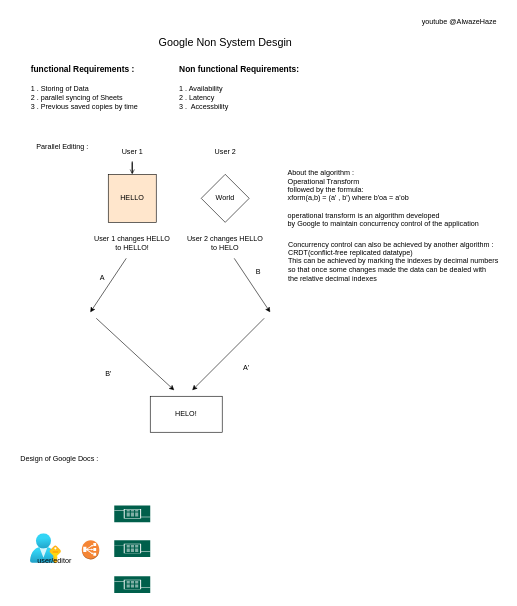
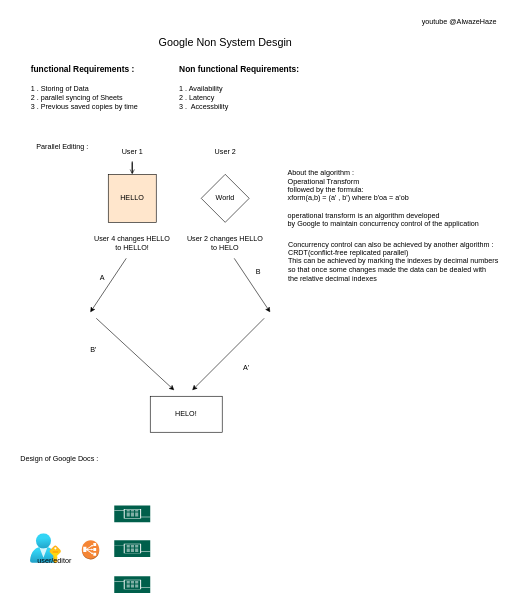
(132, 243) -> (132, 243)
(394, 261) -> (394, 261)
(108, 374) -> (93, 350)
